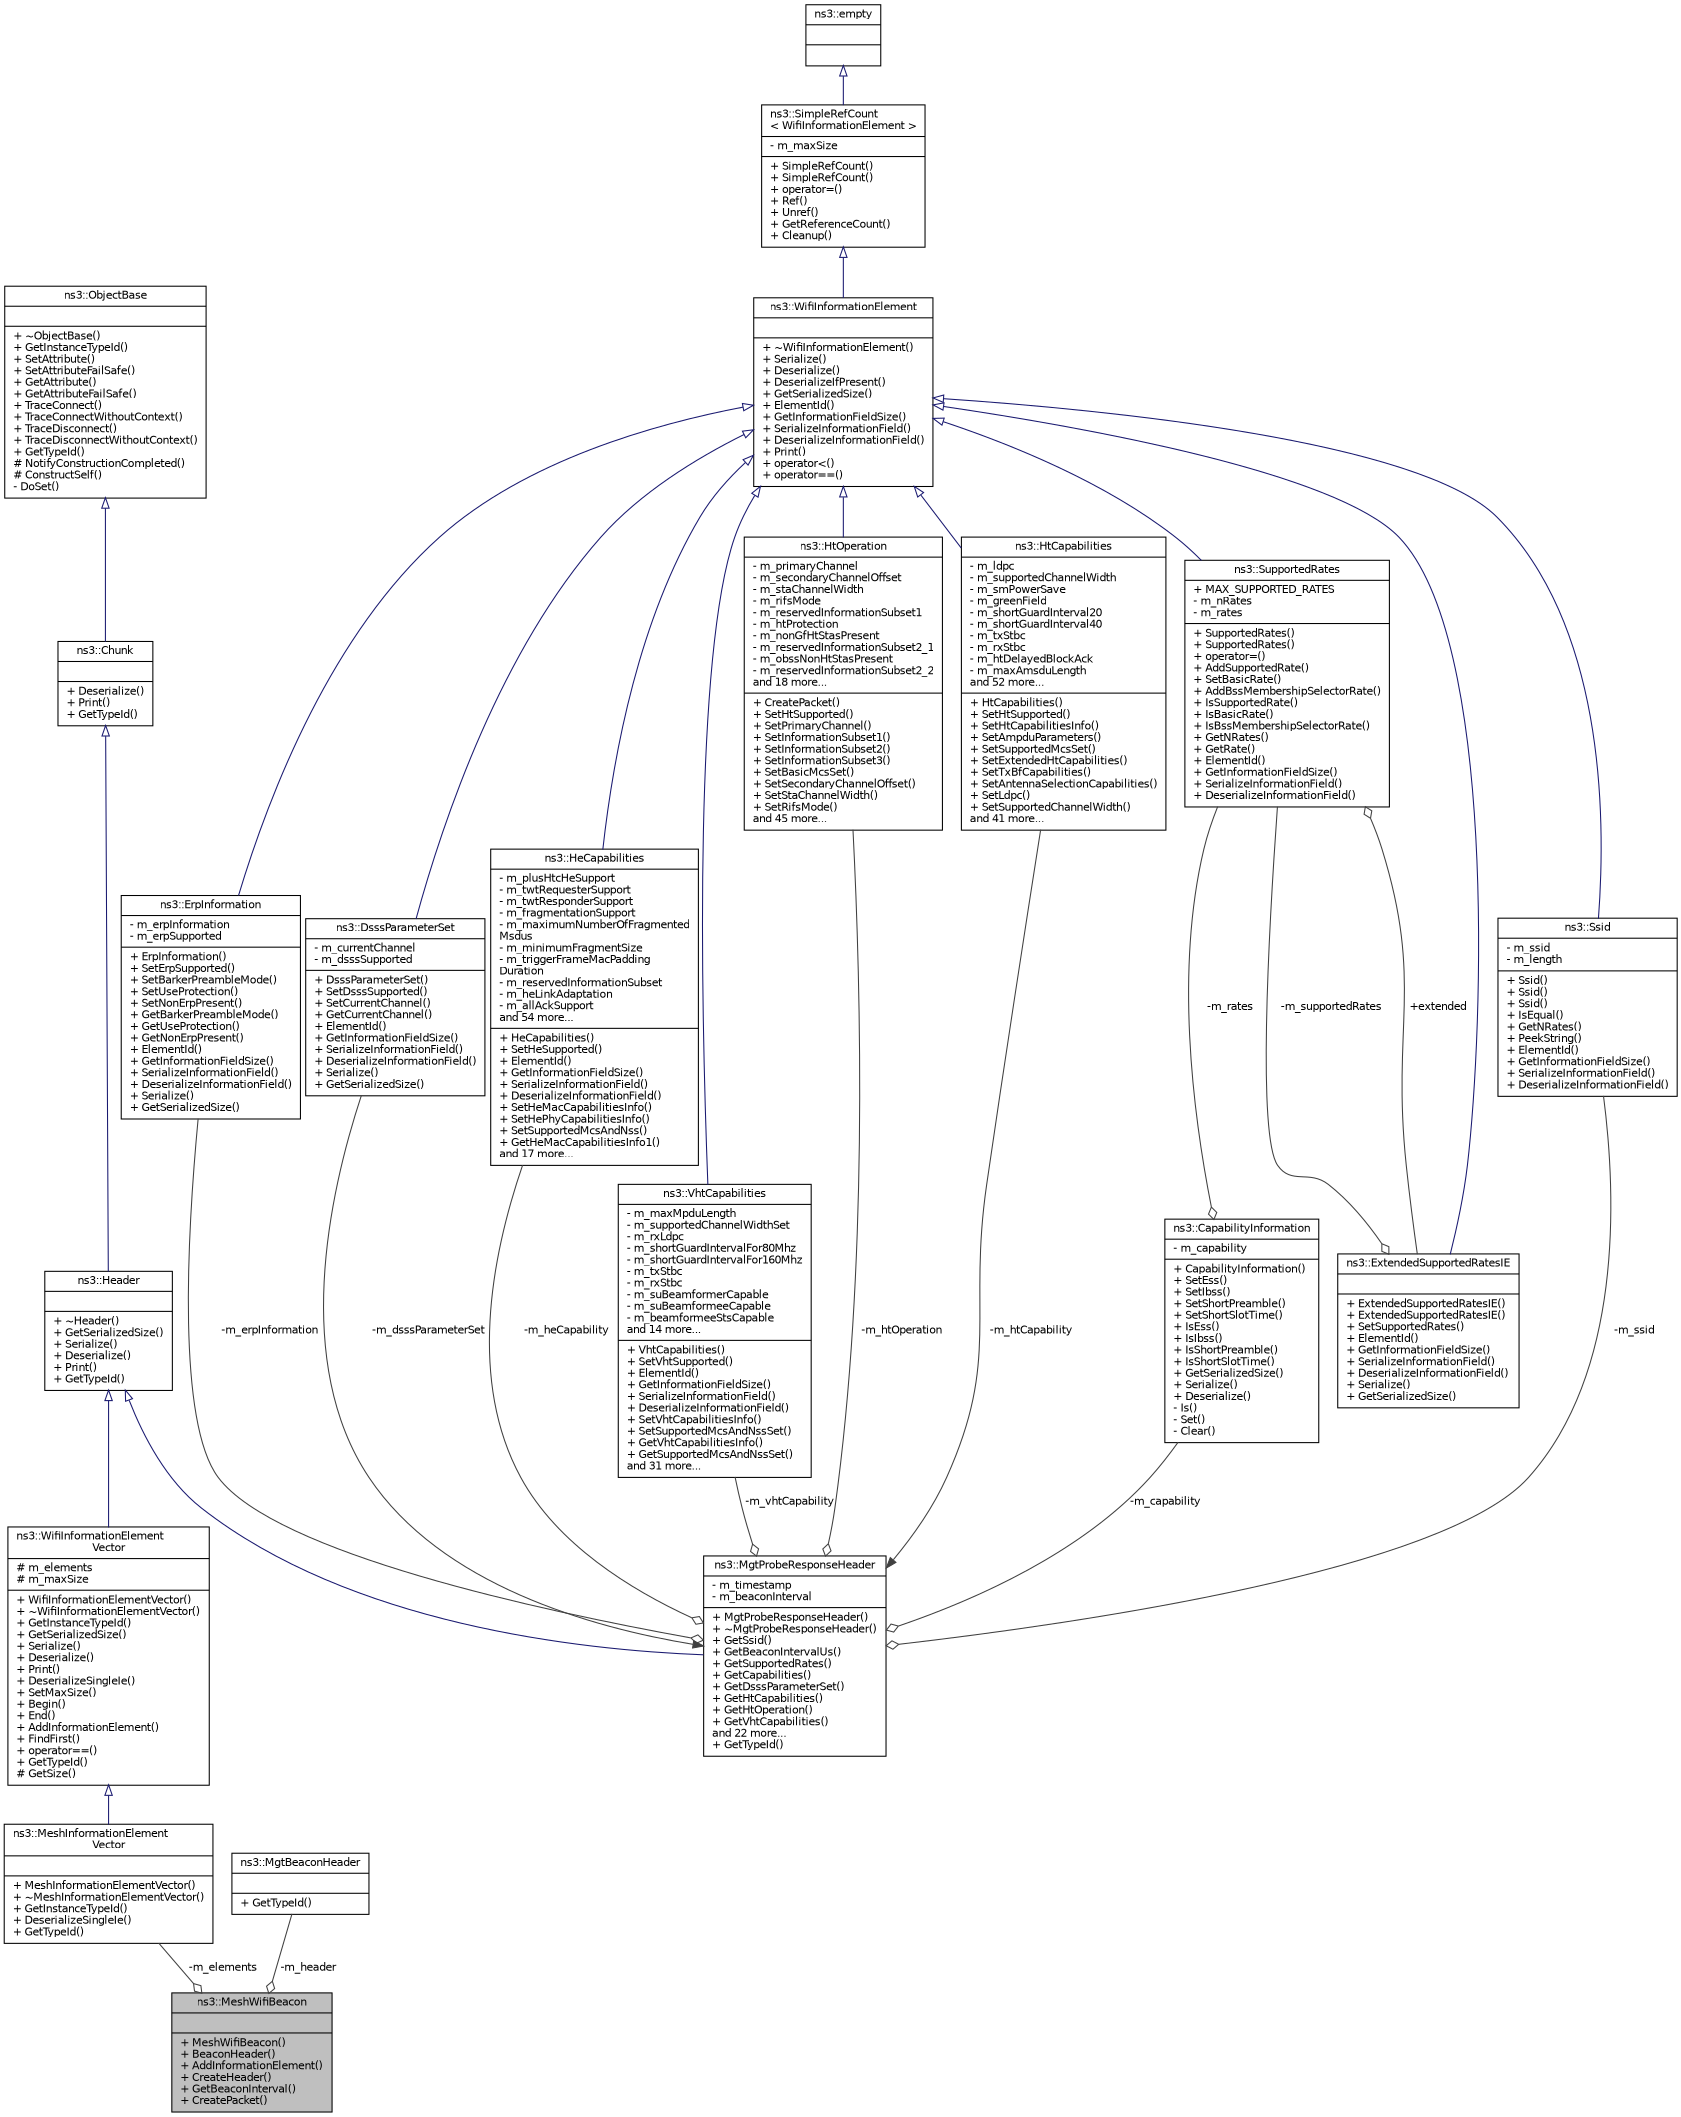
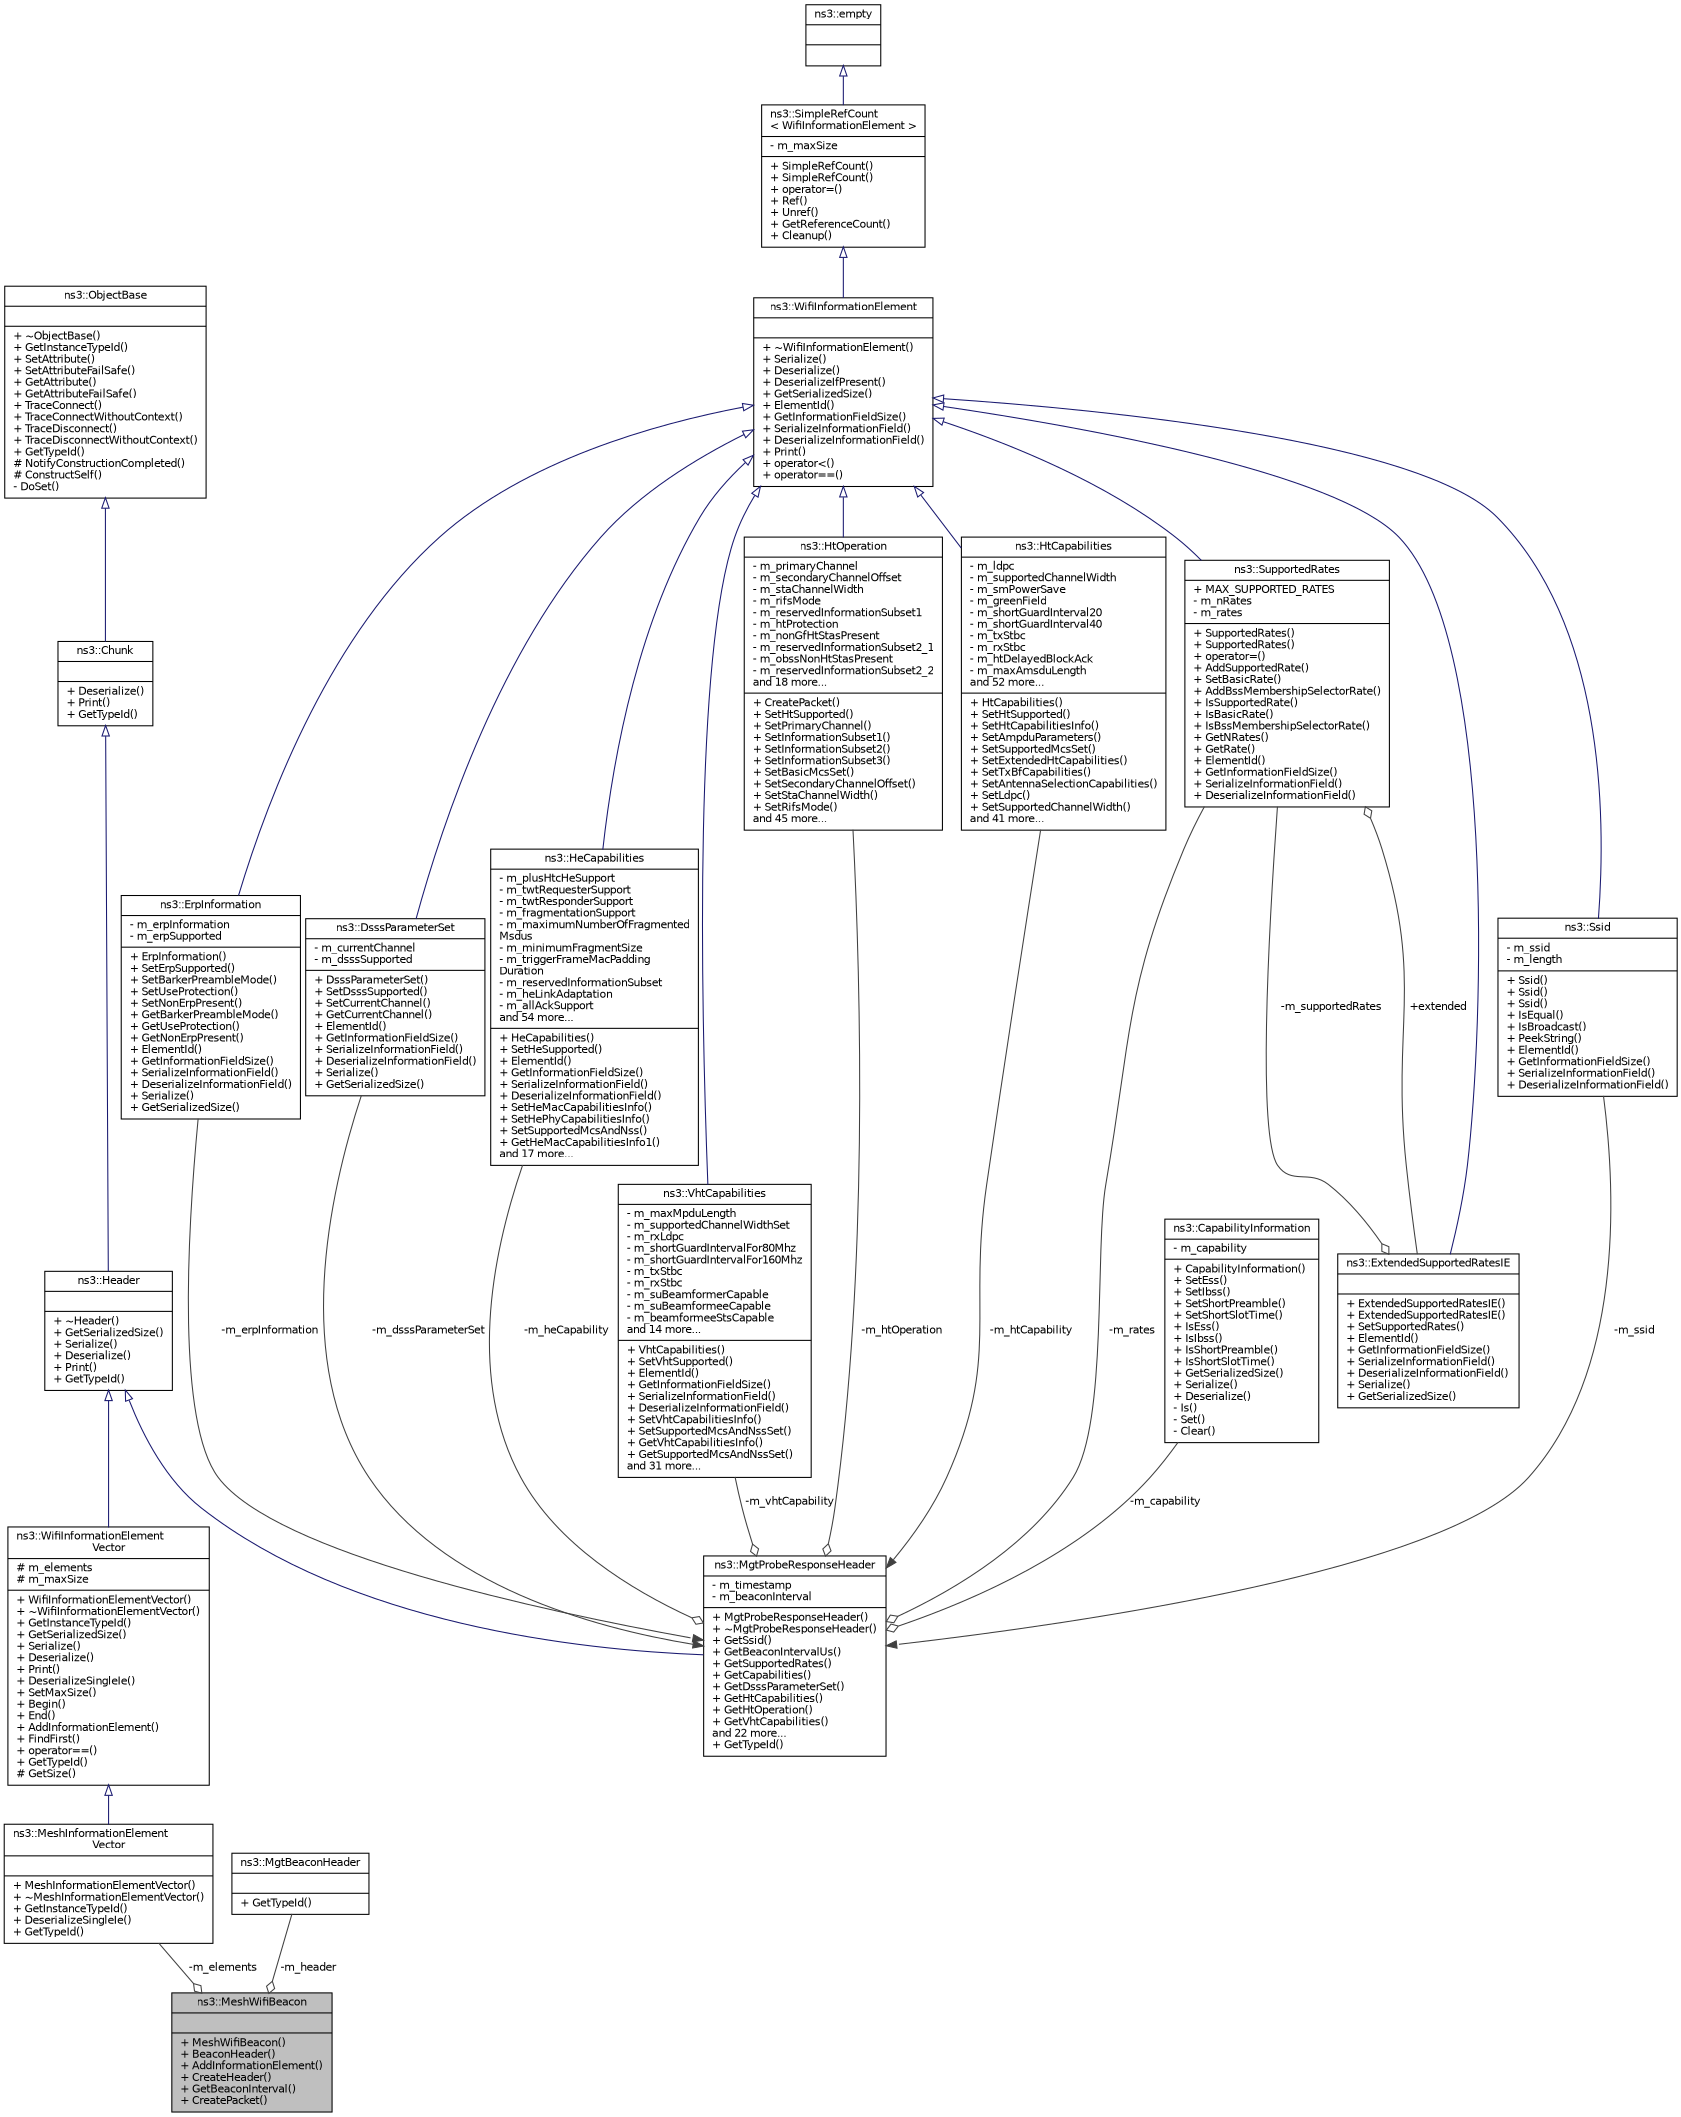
(1189, 1006) -> (1101, 1249)
(1544, 1027) -> (1546, 1027)
(274, 1519) -> (274, 1519)
(1417, 1541) -> (1417, 1541)
